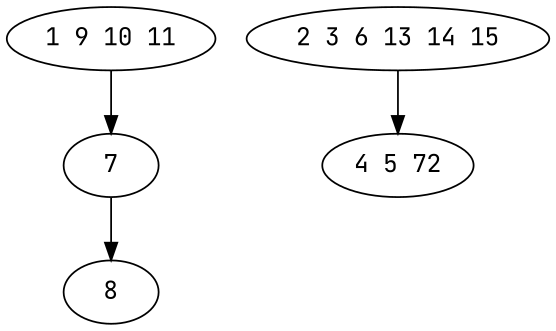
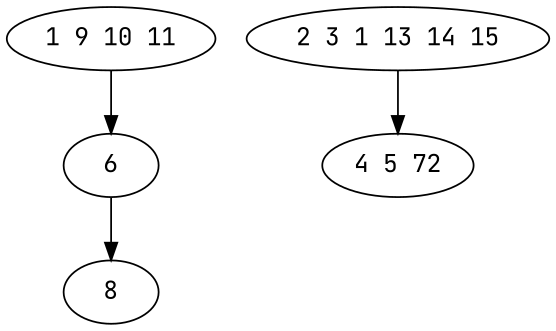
(398, 39) -> (398, 39)
(111, 165) -> (111, 165)
